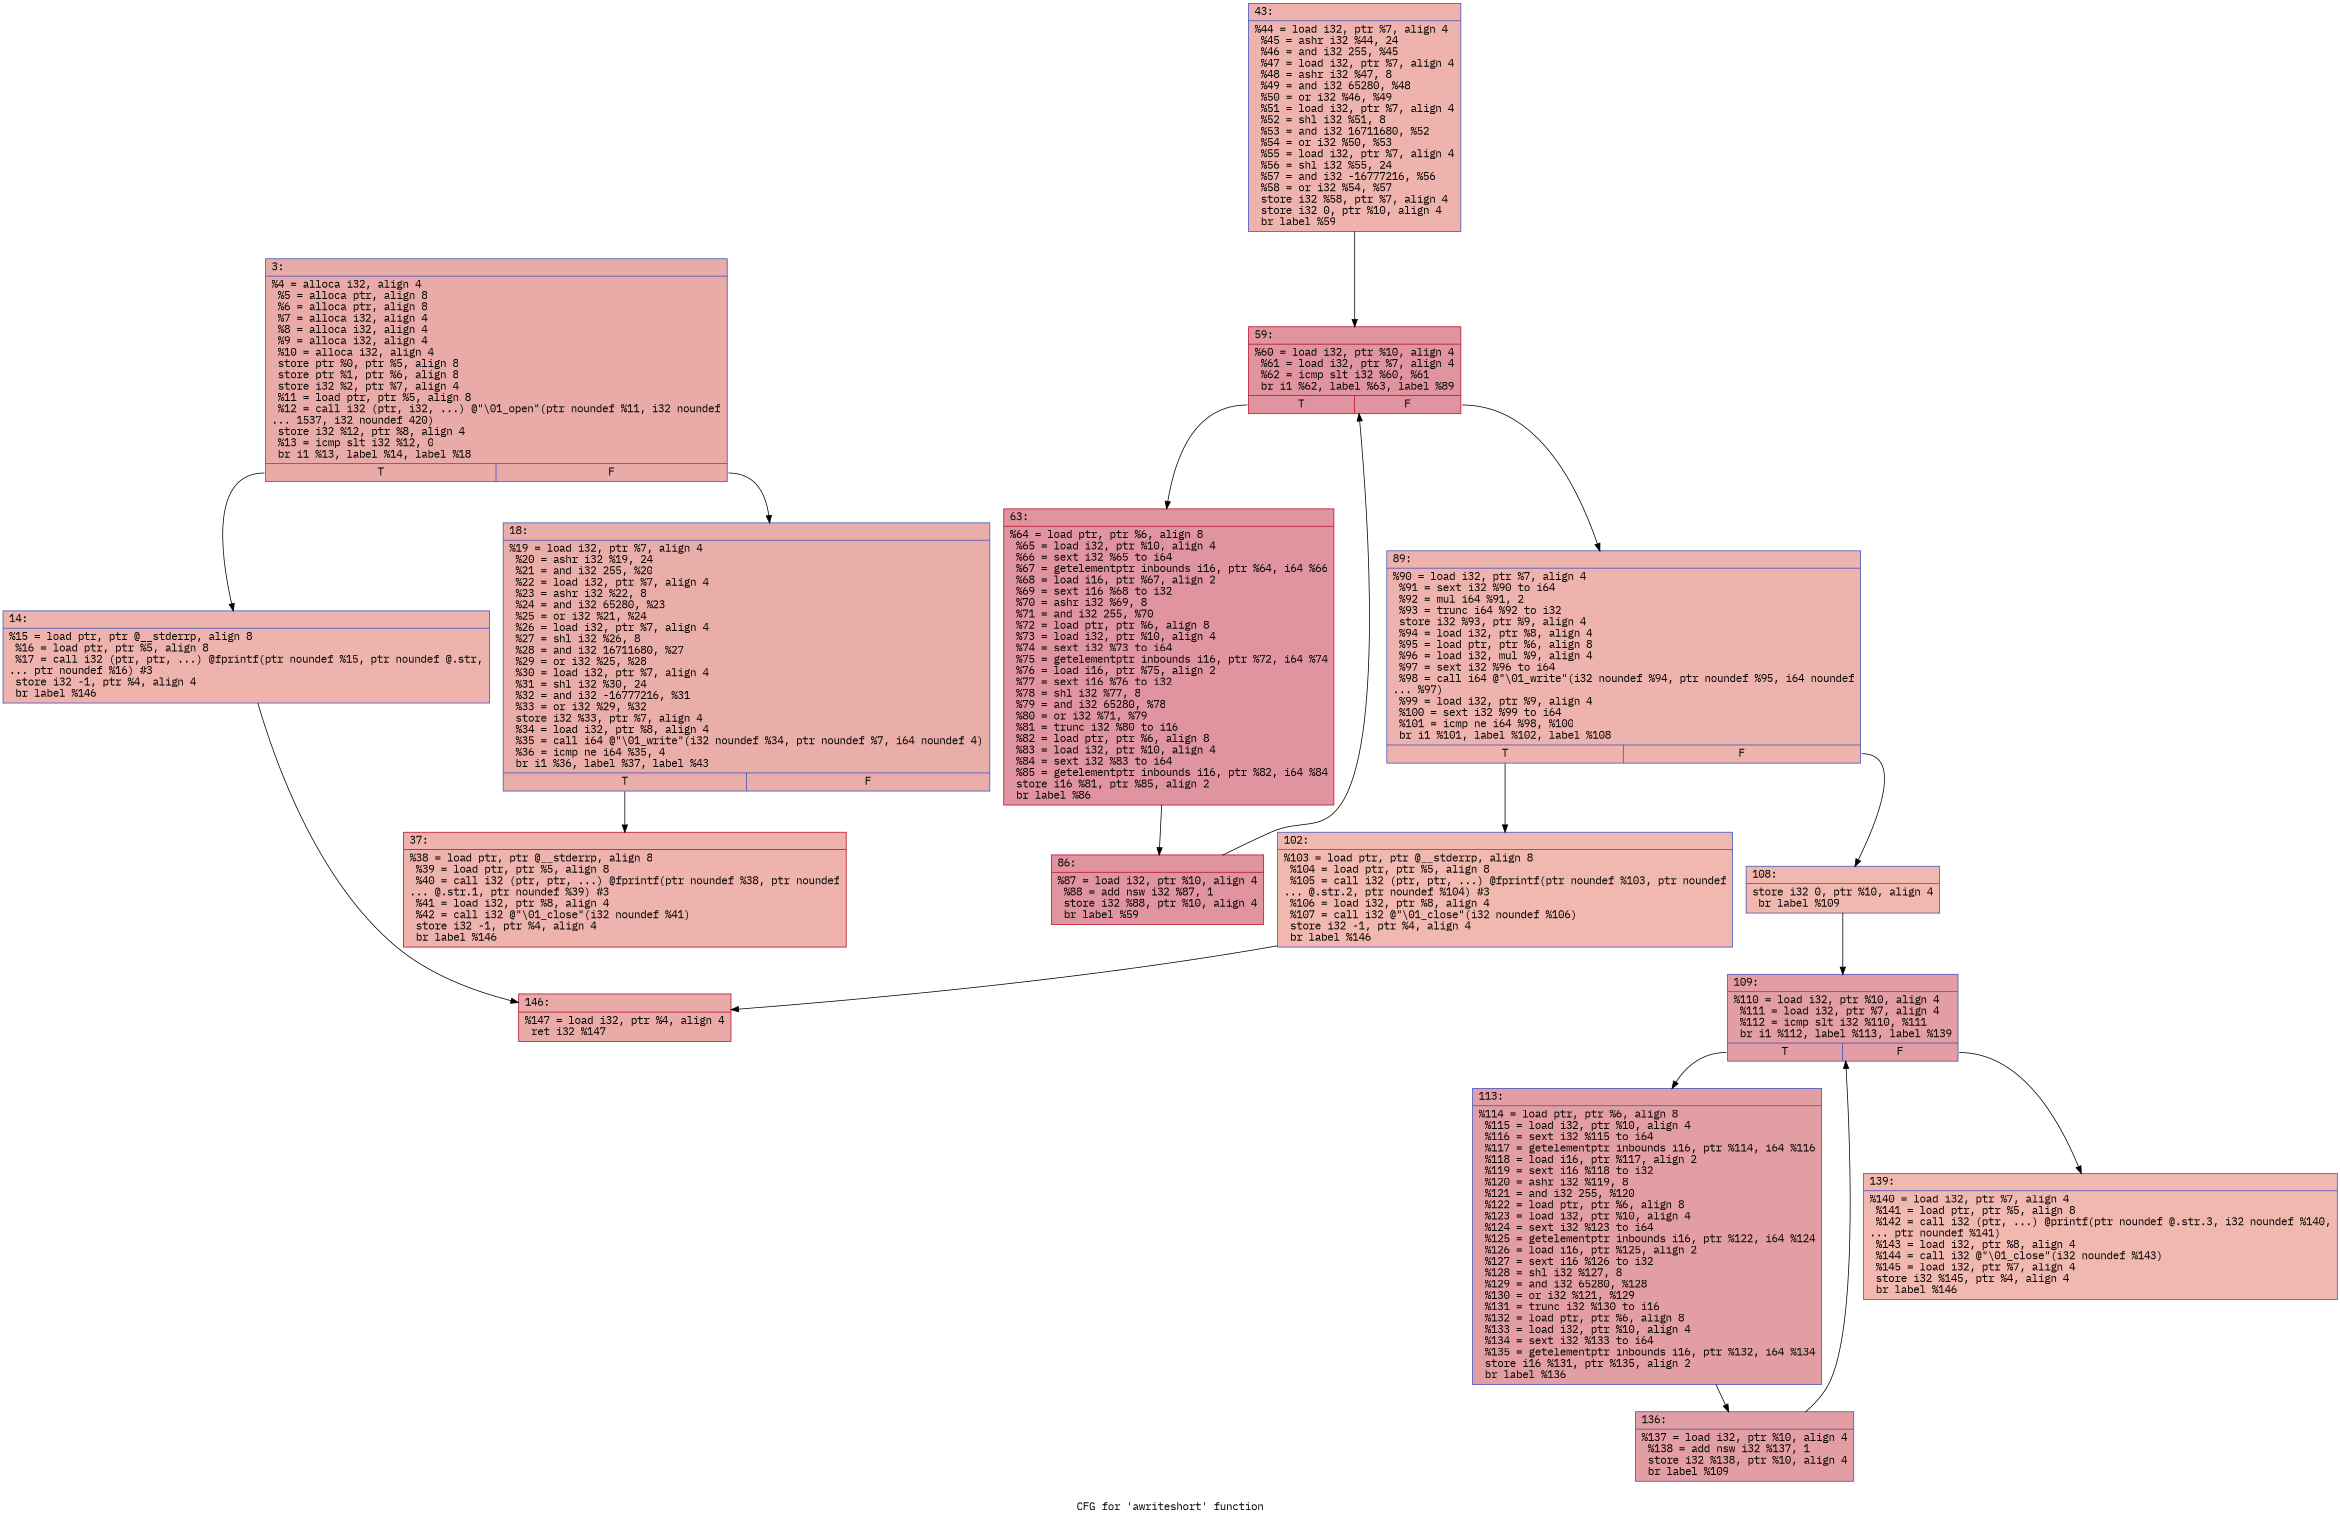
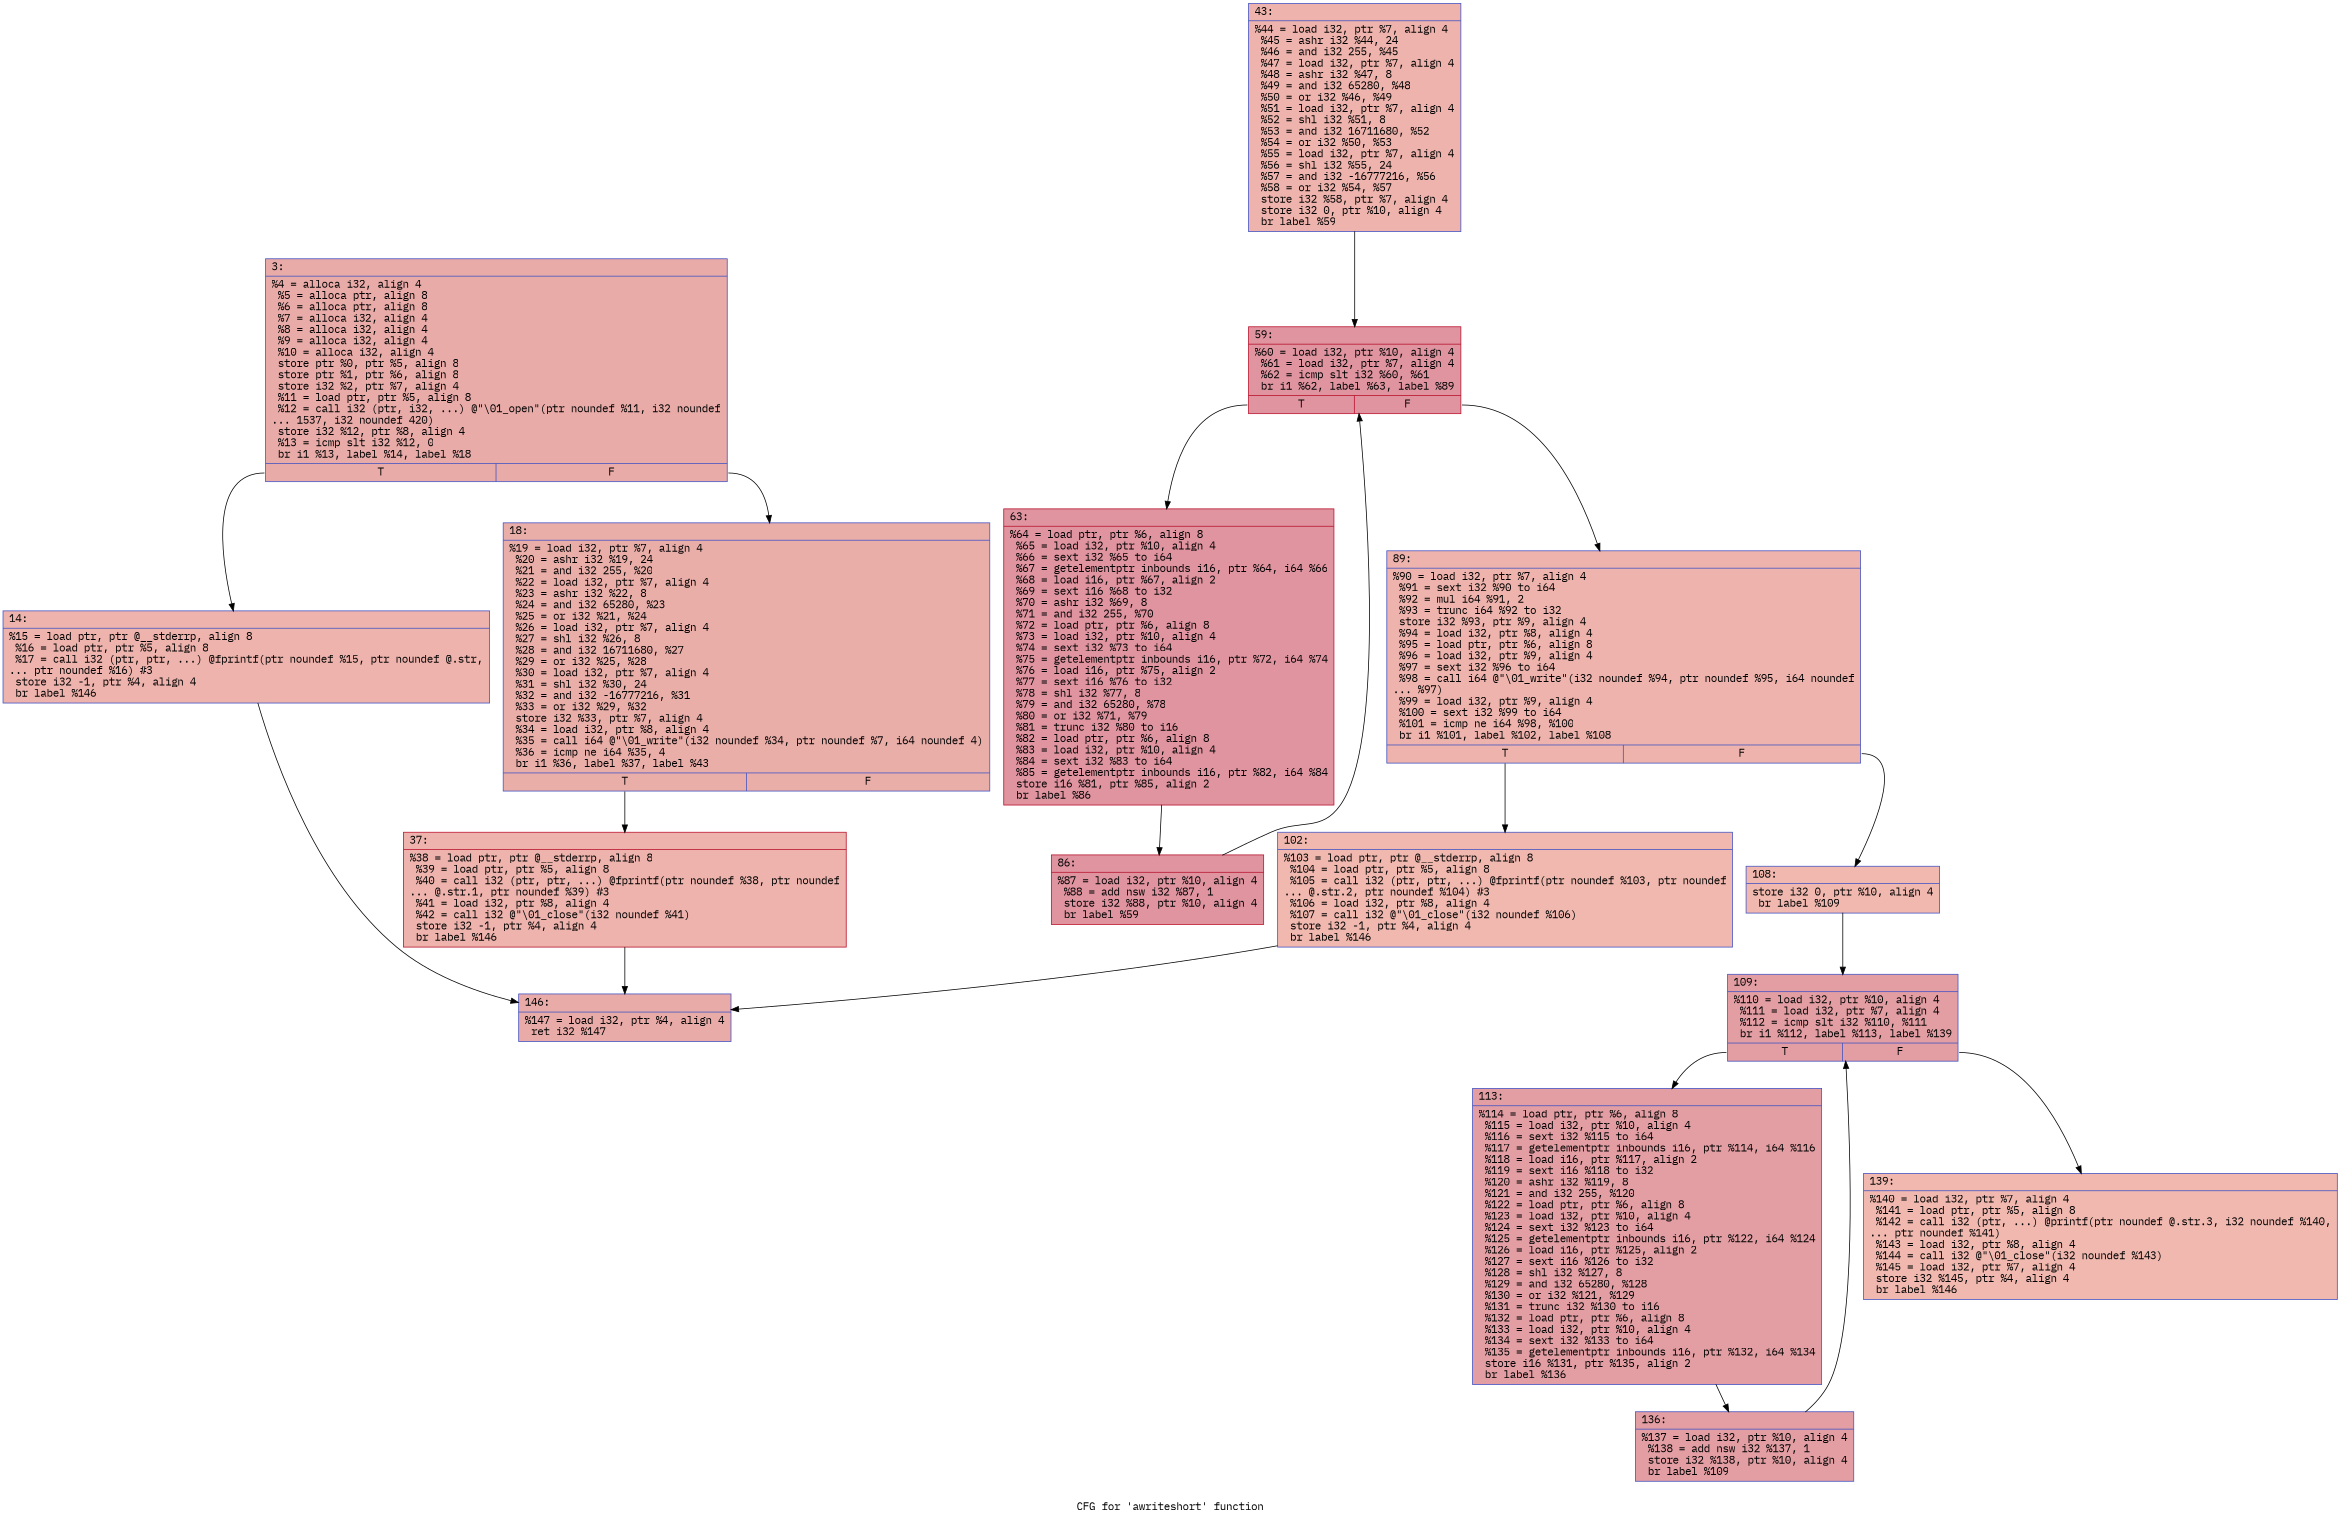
(1493, 656) -> (1493, 656)
none -> (625, 967)
(625, 1018) -> (625, 1018)
